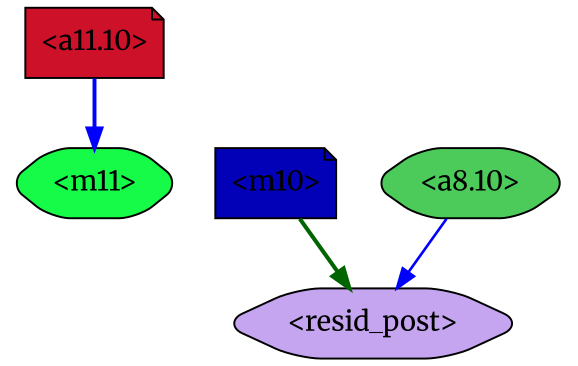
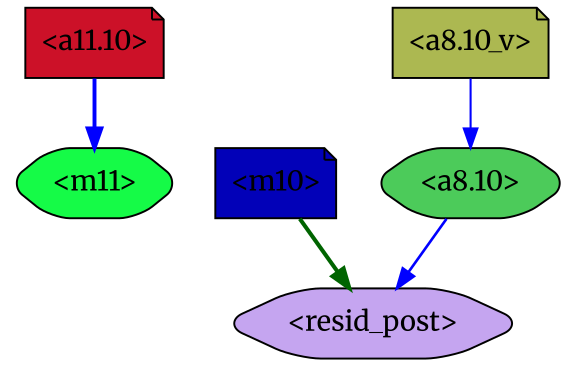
none -> (471, 43)
